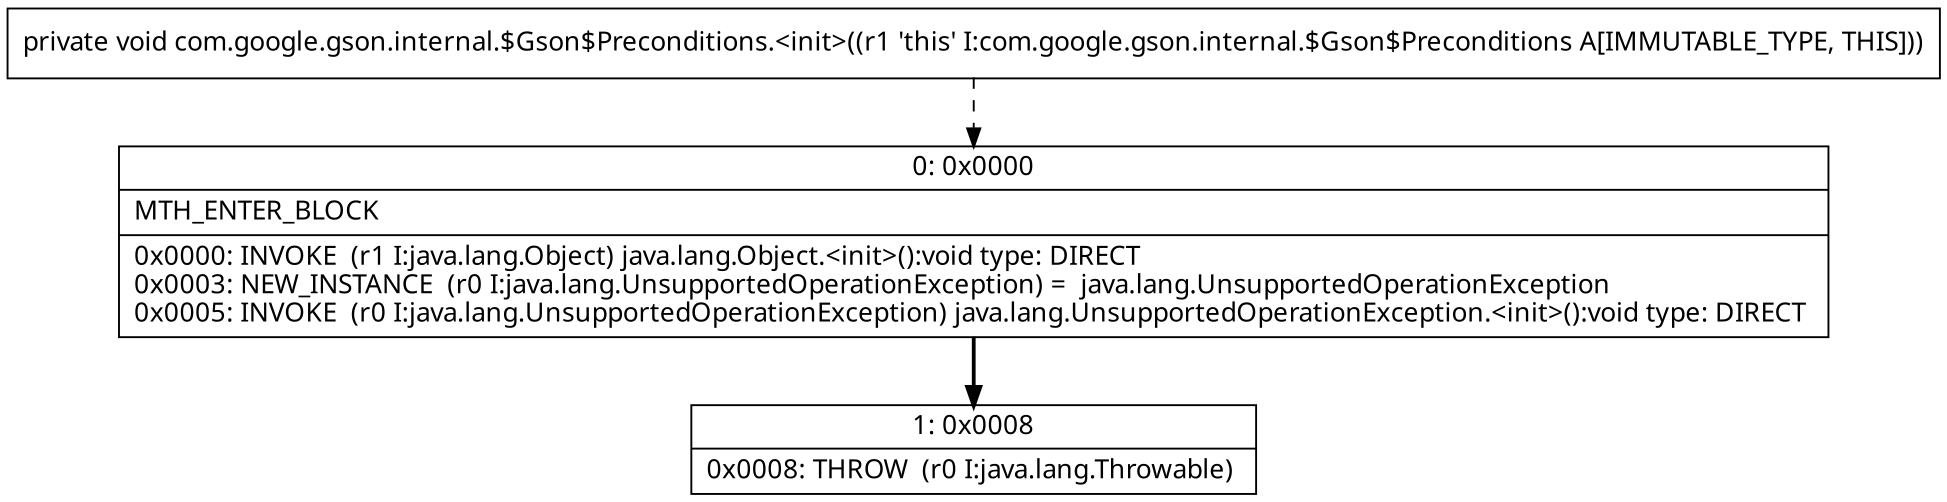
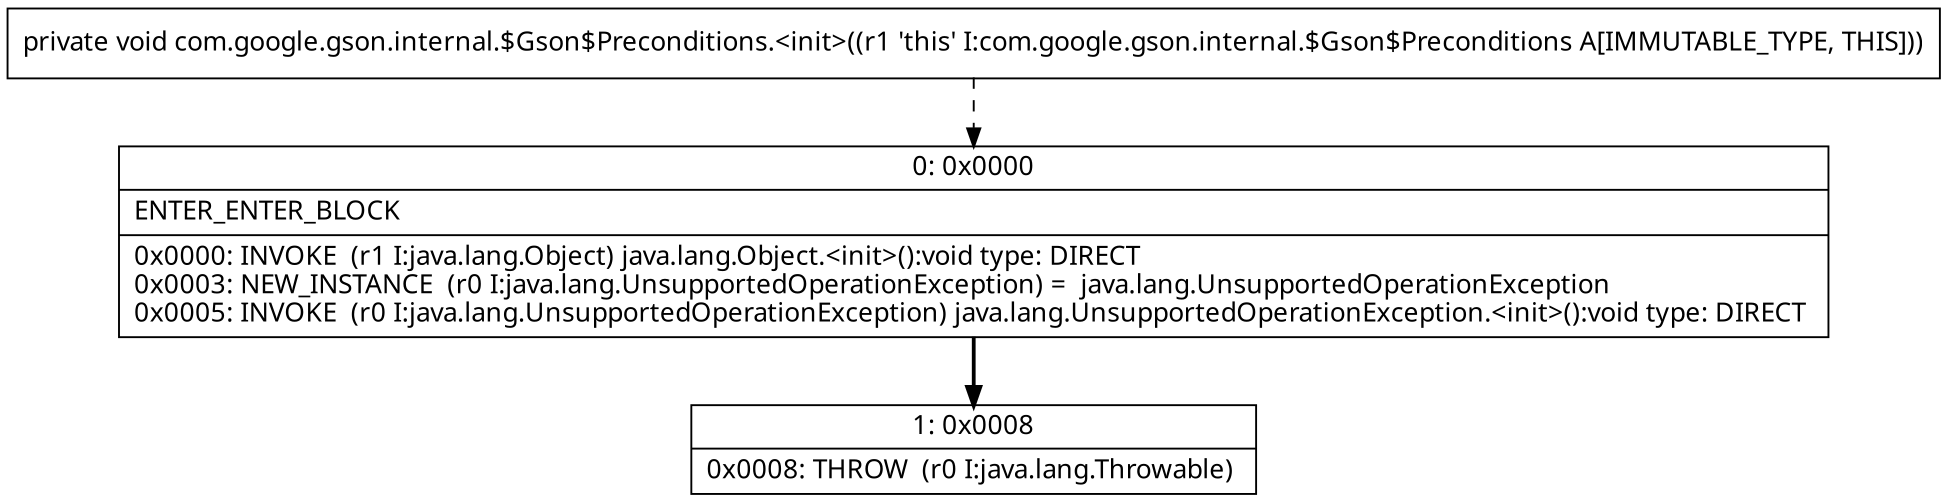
(257, 212) -> (268, 212)
